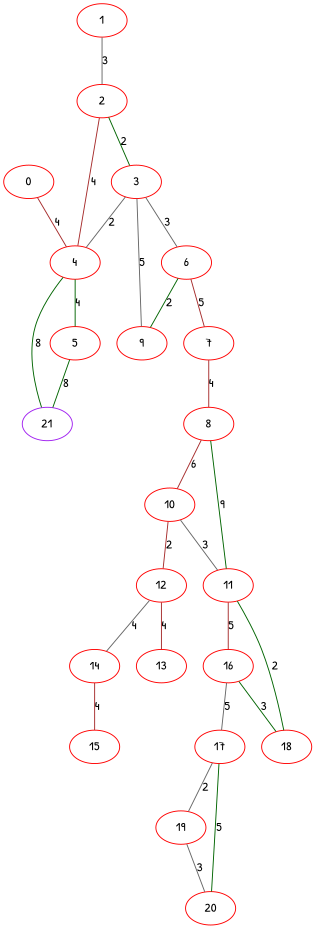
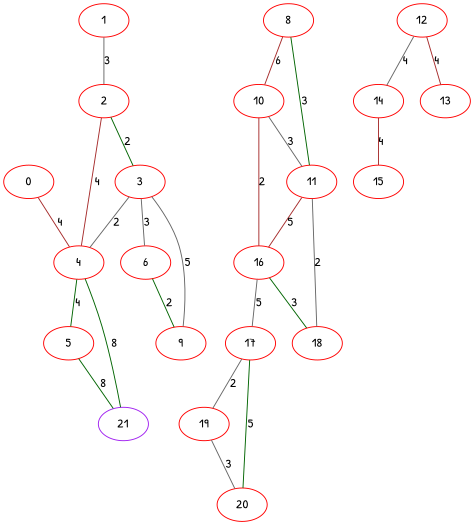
(209, 343) -> none
(223, 505) -> (305, 101)
(166, 545) -> (259, 182)
(267, 663) -> (315, 263)
